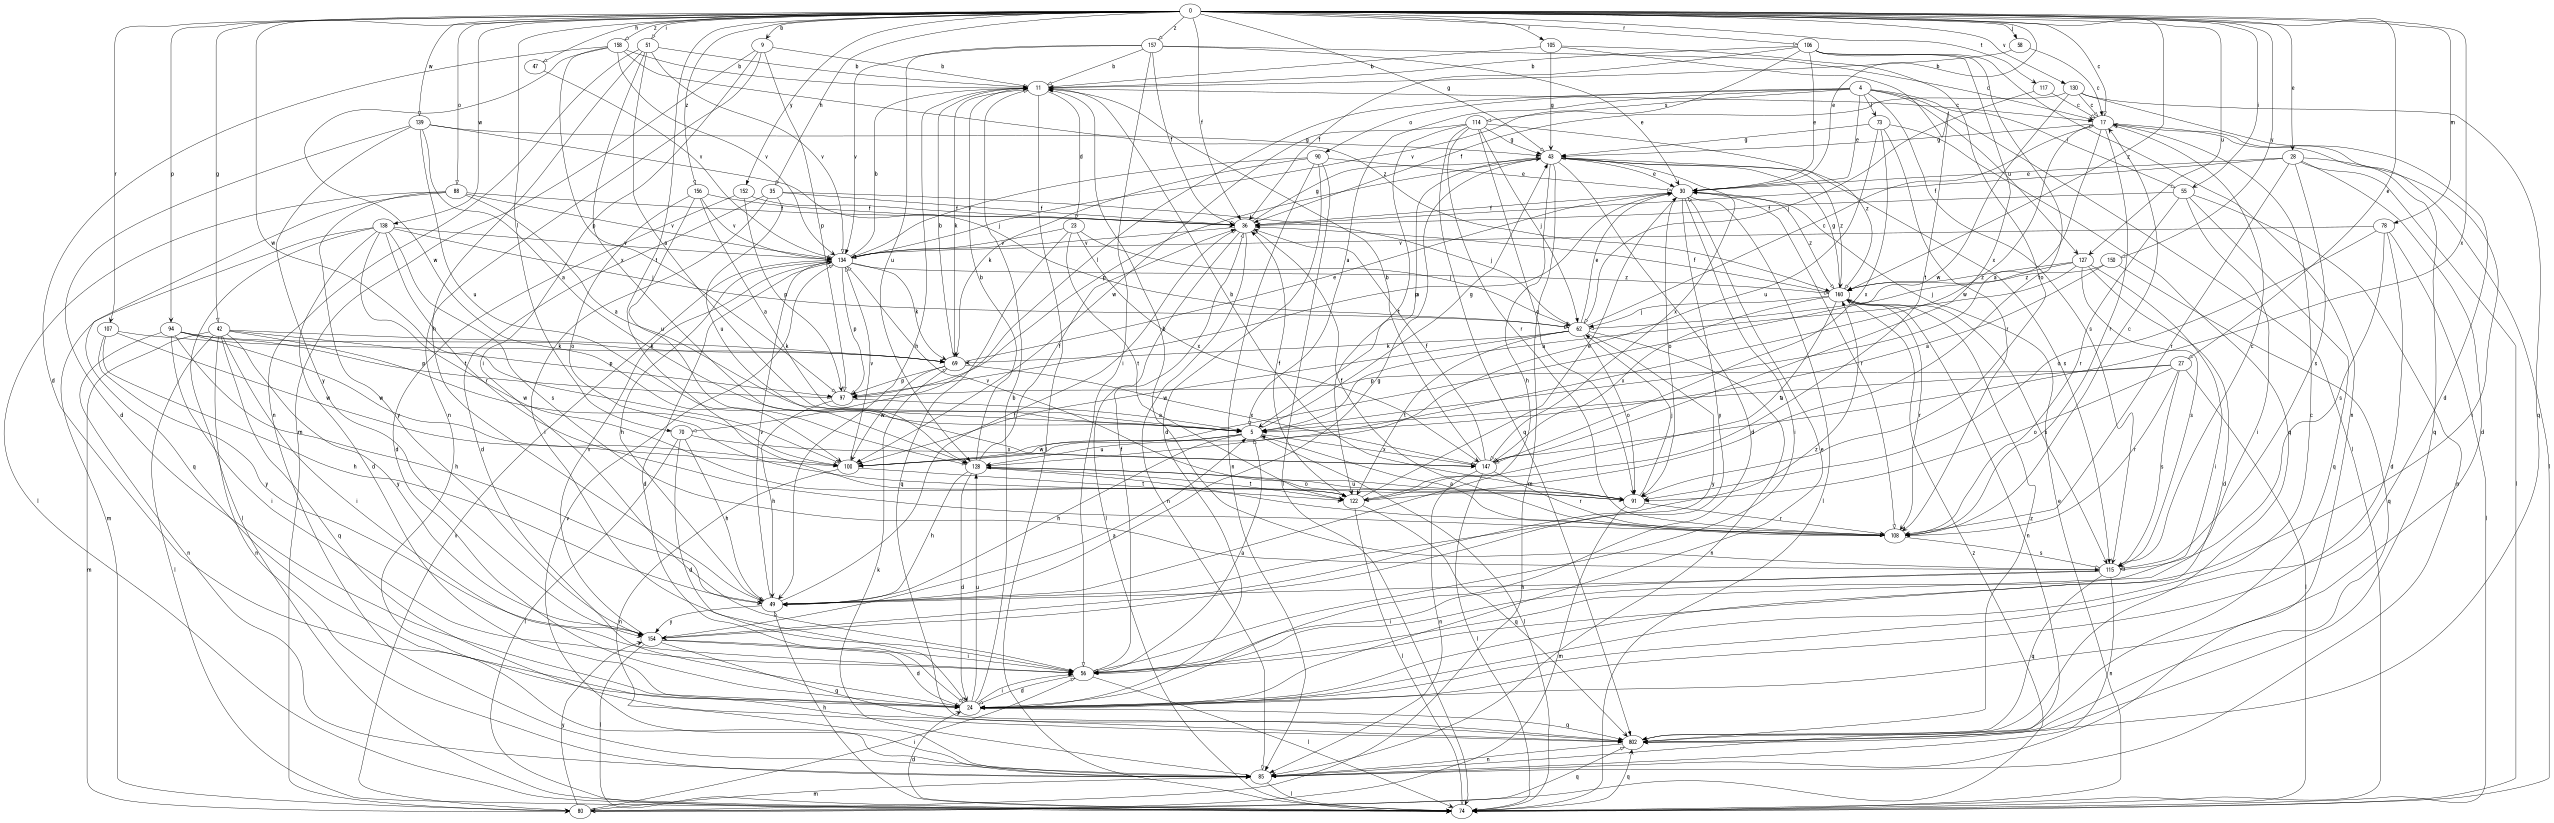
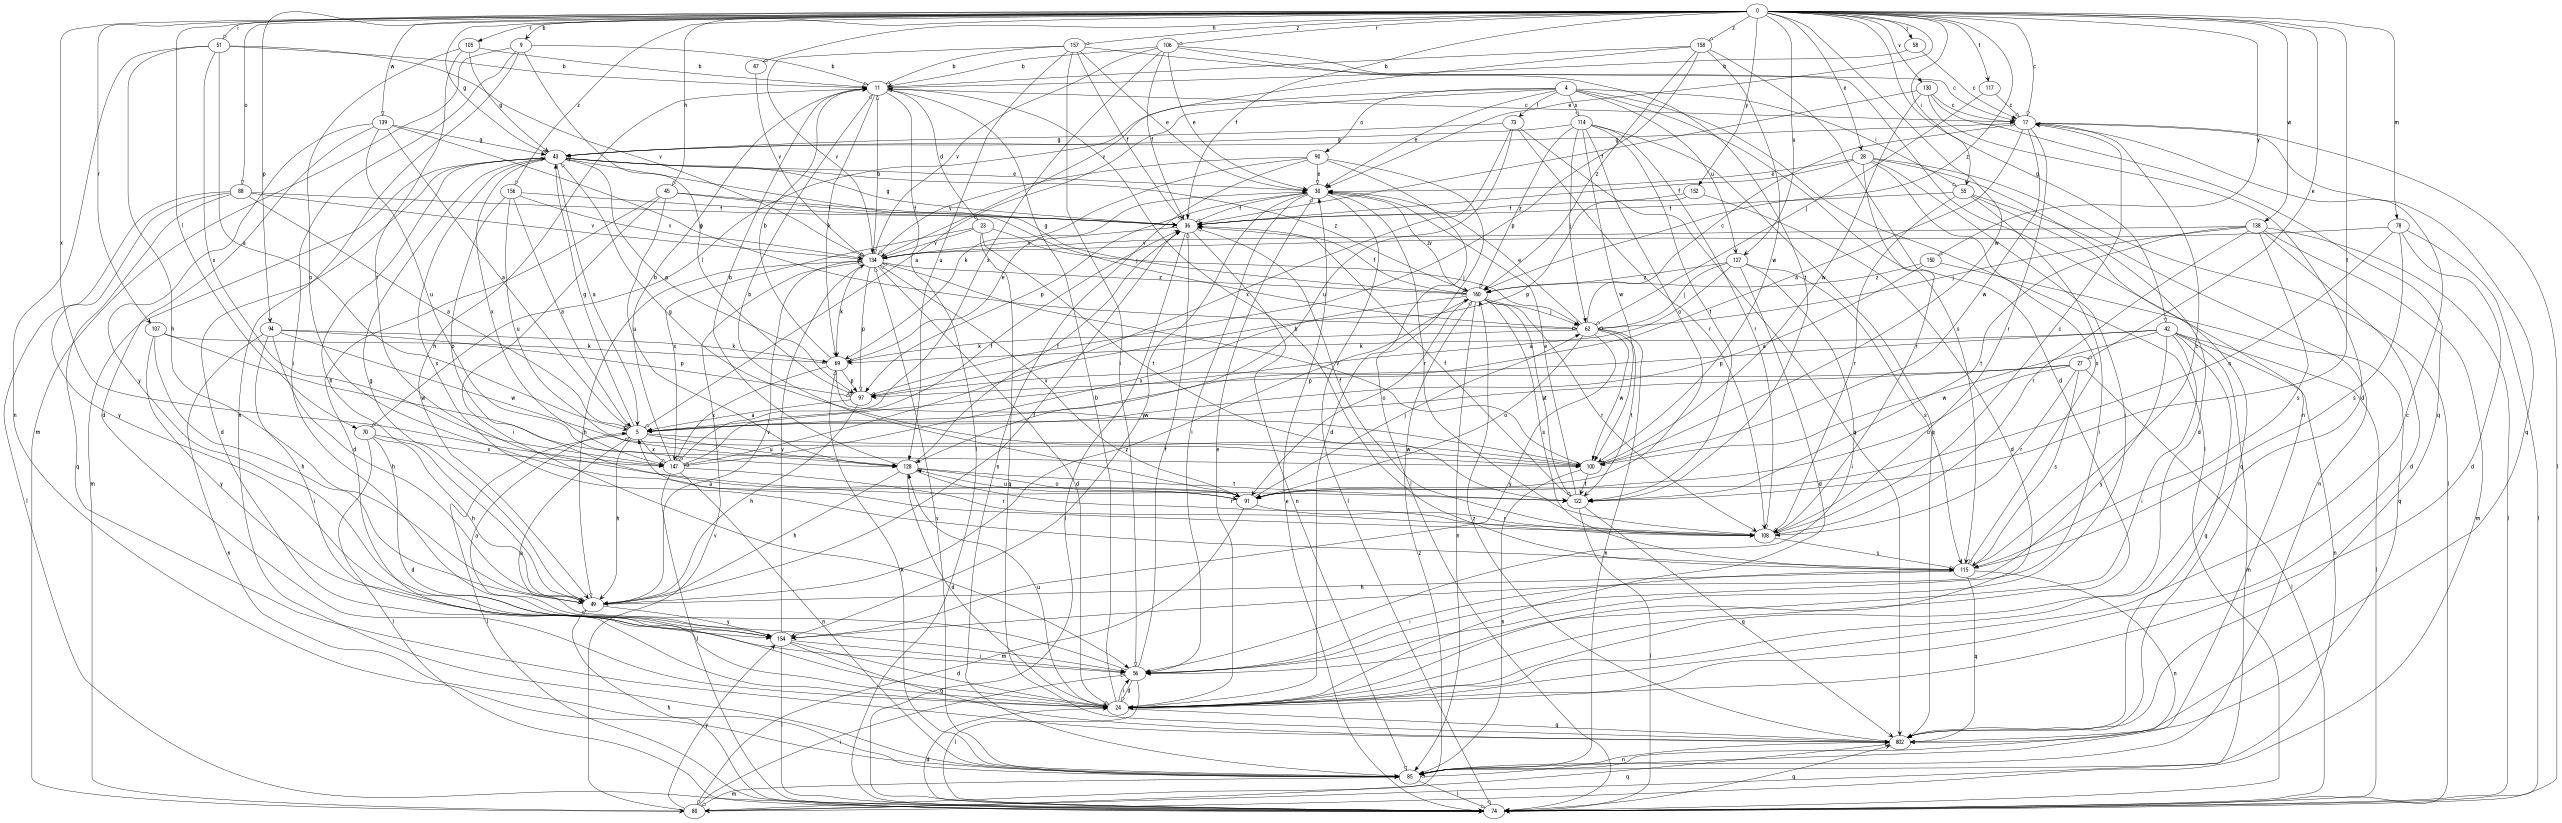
(772, 192) -> (667, 192)
(1668, 349) -> (1365, 399)
none -> (1019, 440)
